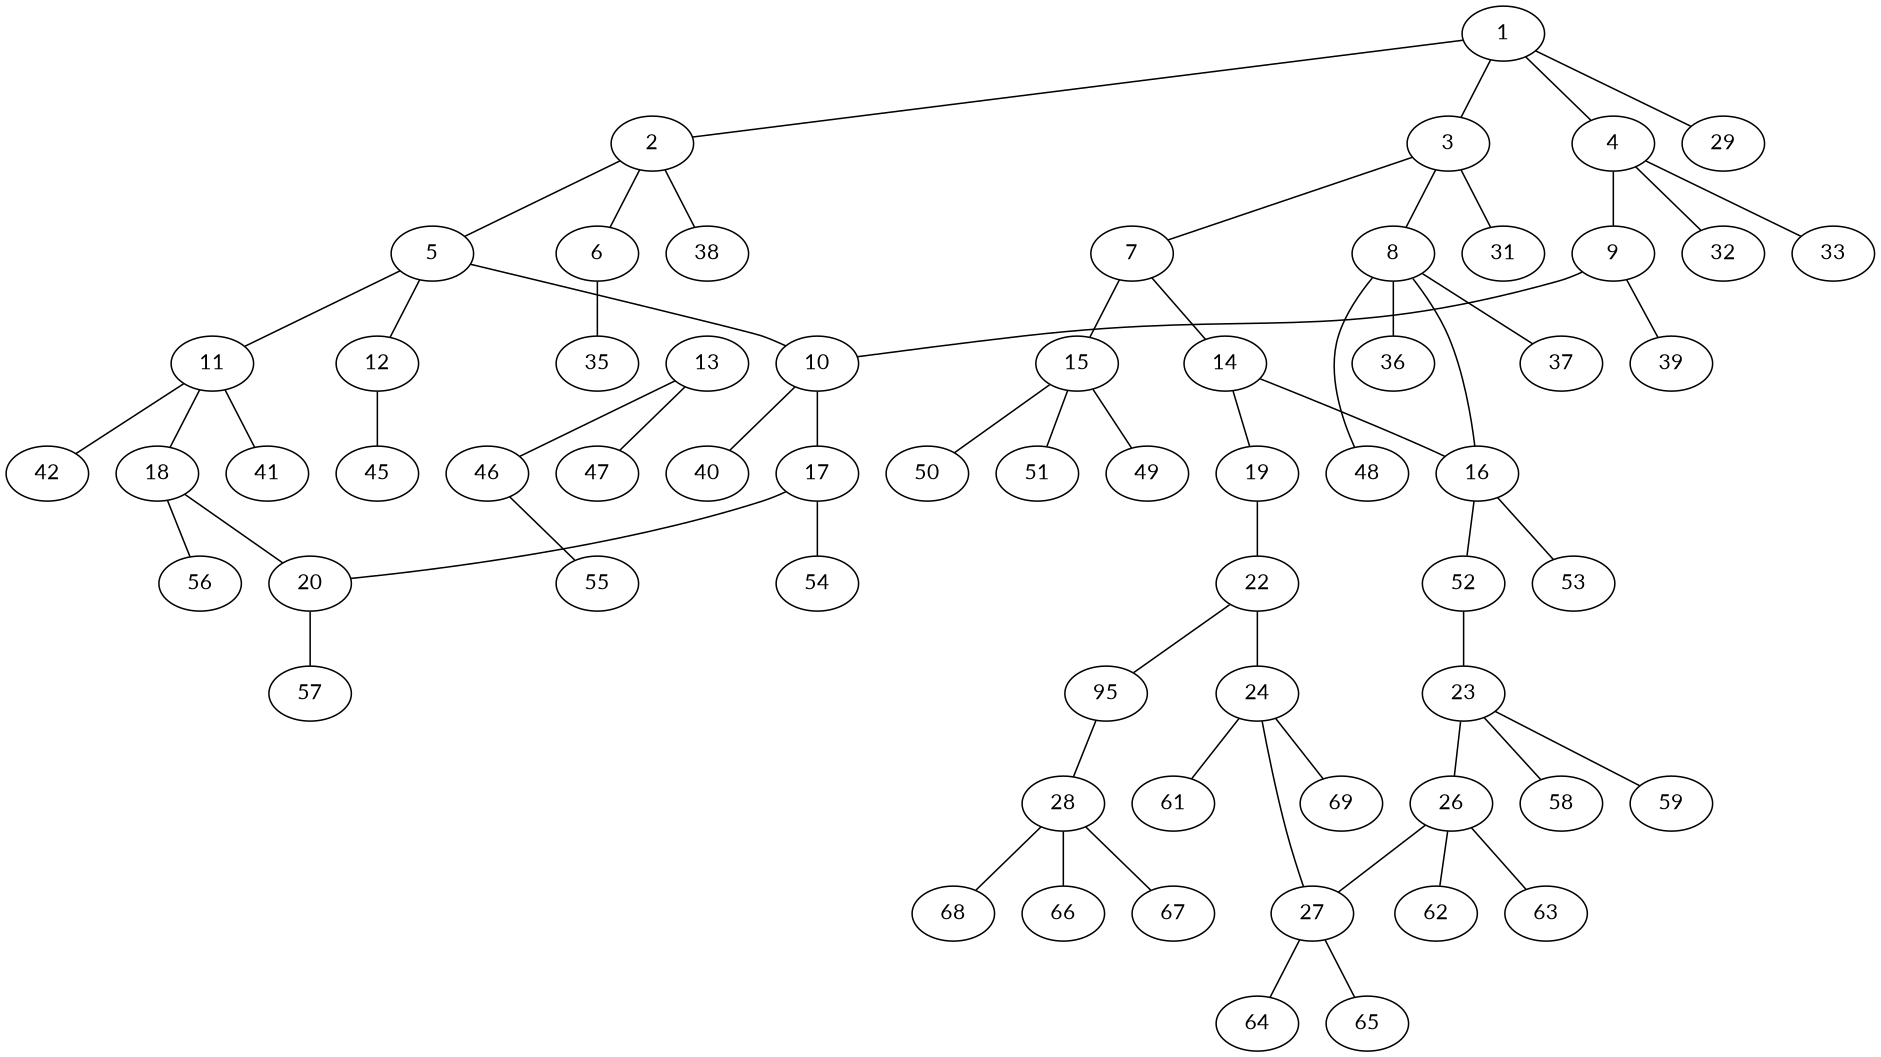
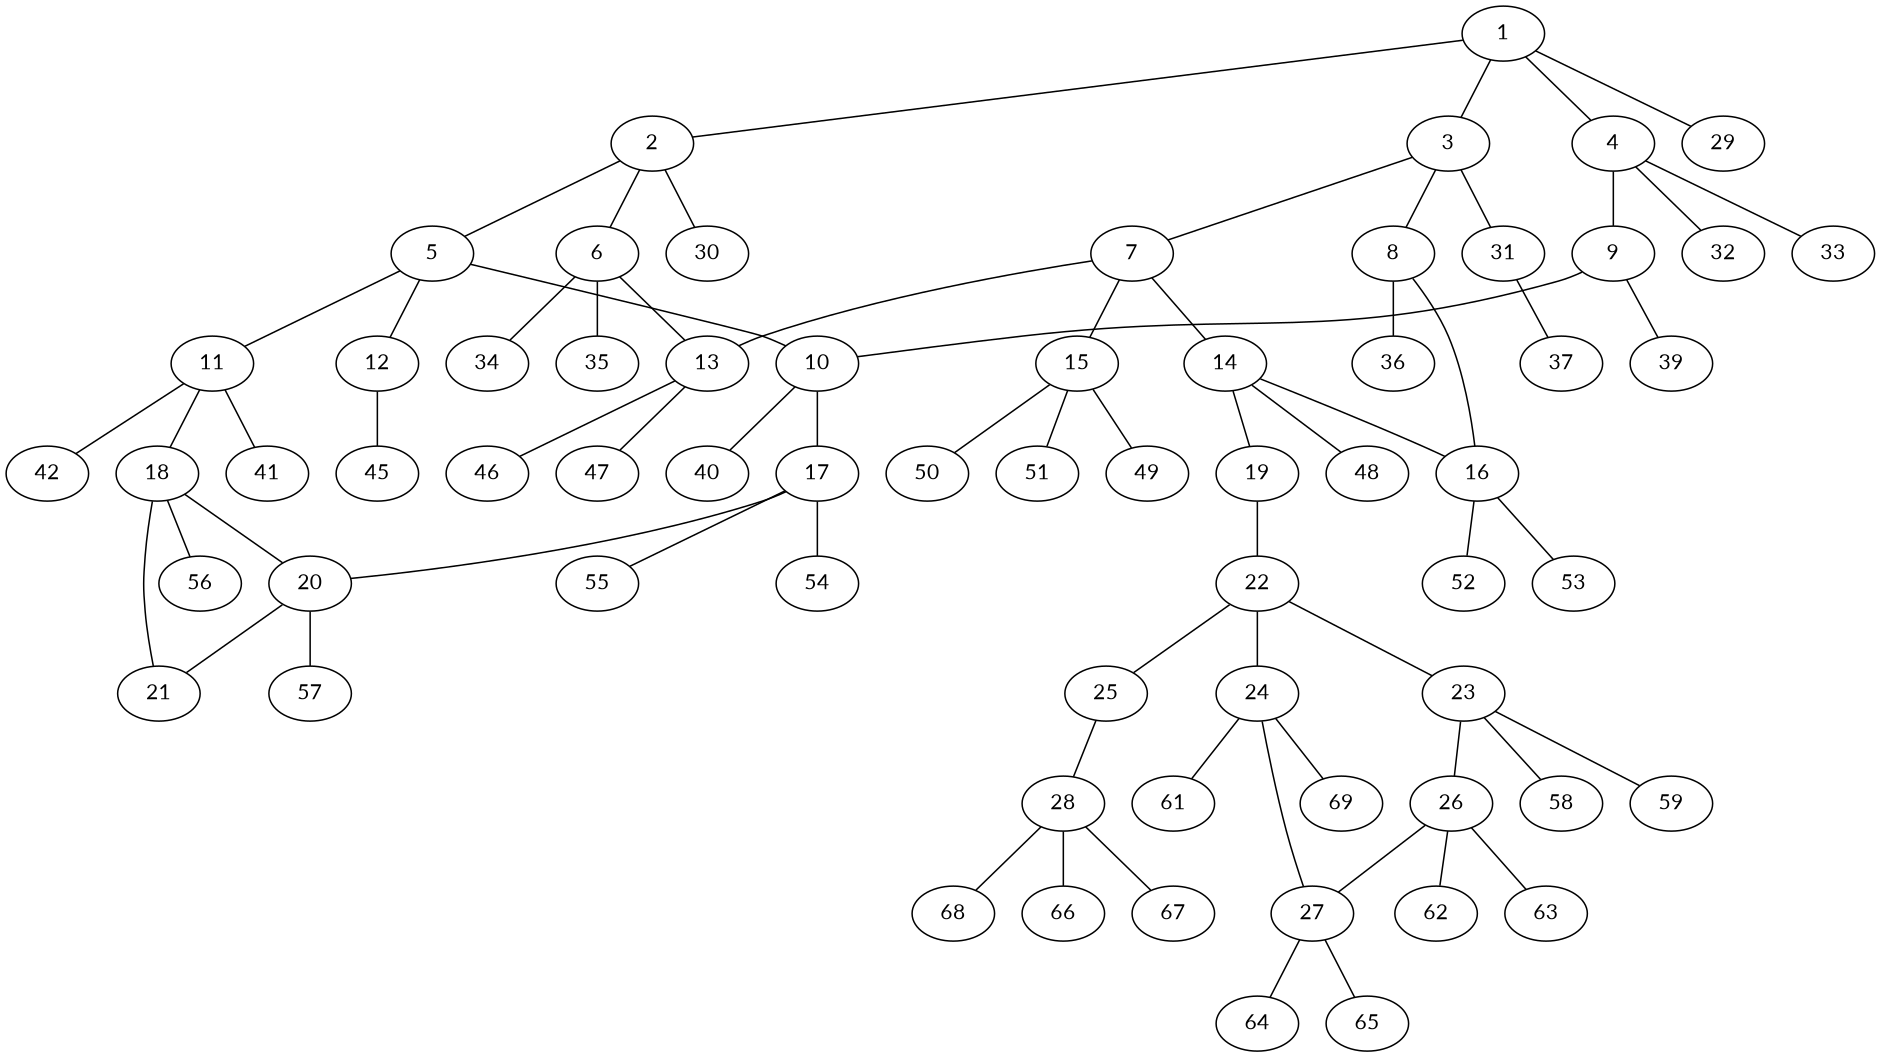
(707, 254) -> (707, 254)
none -> (913, 295)
(1480, 310) -> (1532, 309)
none -> (665, 321)
(1335, 359) -> (1296, 419)
none -> (487, 364)
(542, 528) -> (707, 529)
(1464, 639) -> (1361, 639)
none -> (159, 694)
(1106, 694) -> (1106, 694)
